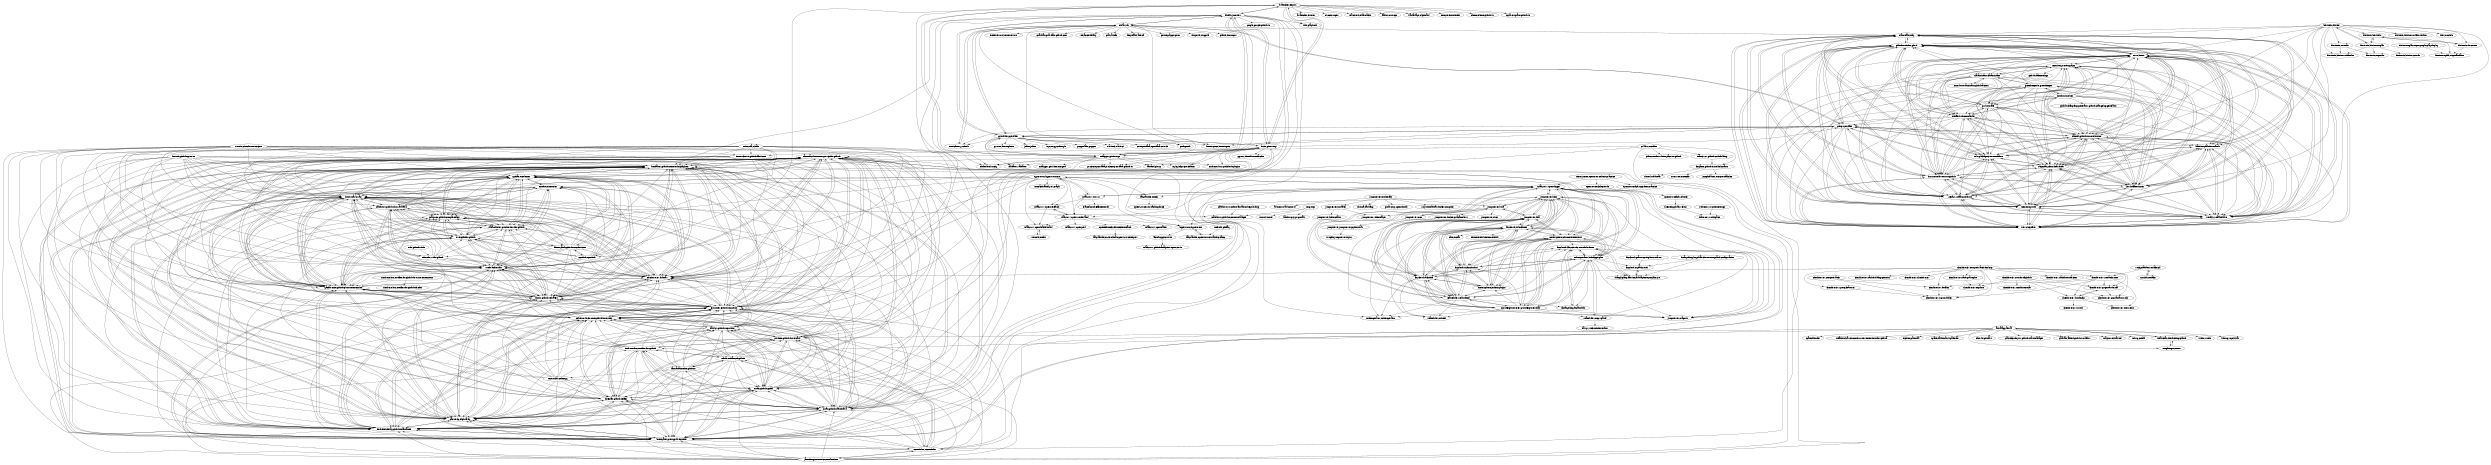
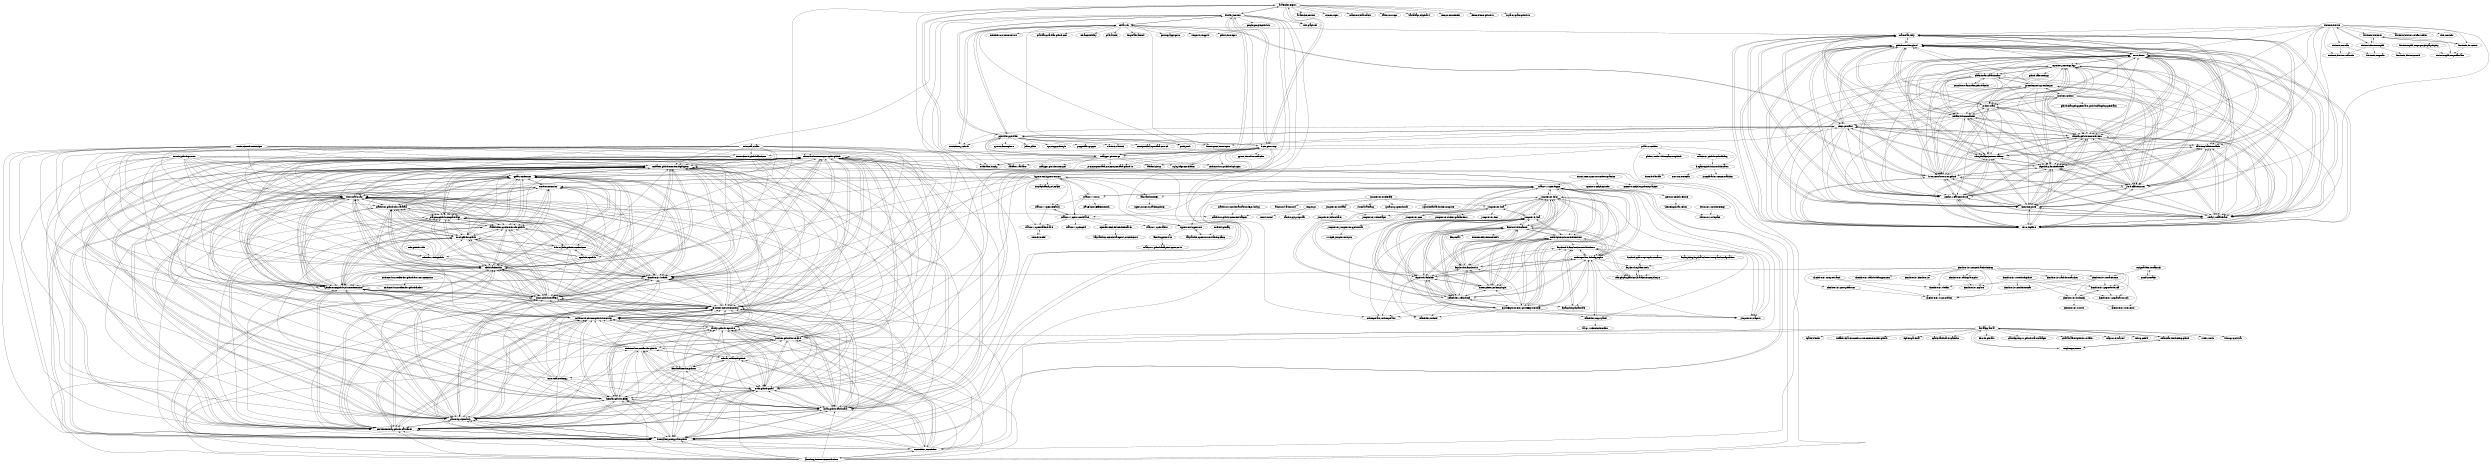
(493, 268) -> (493, 268)
none -> (2010, 347)
